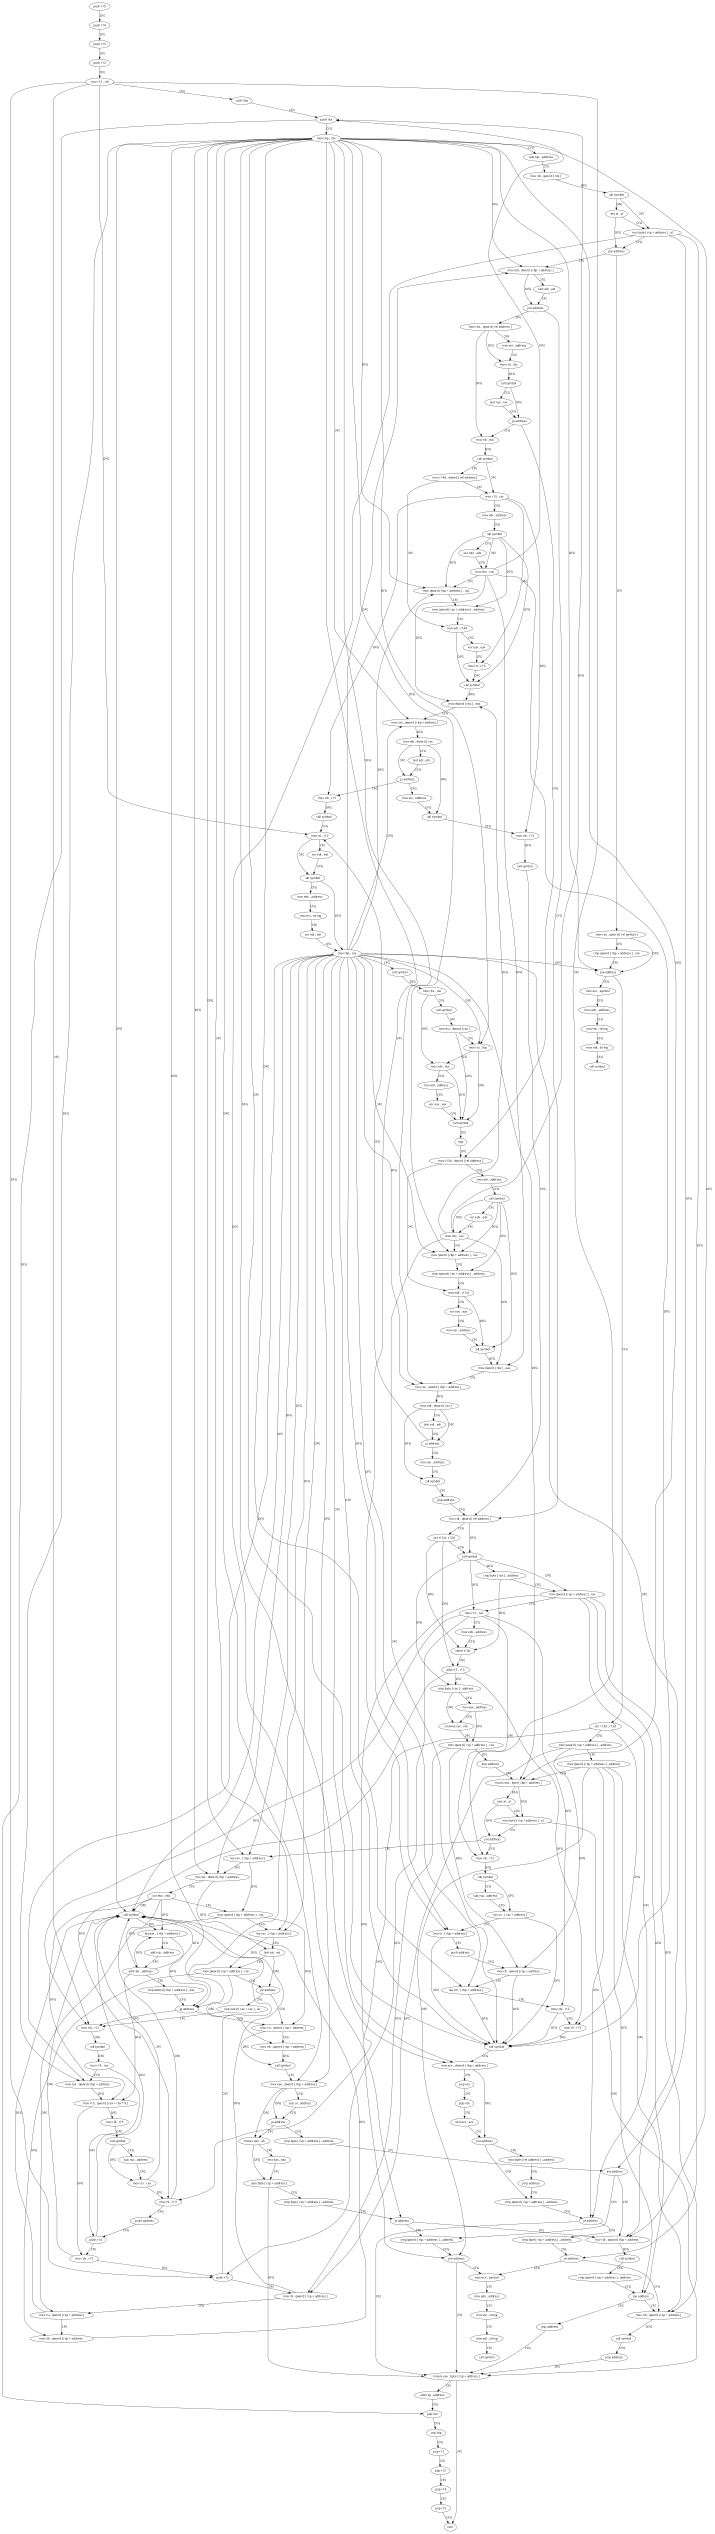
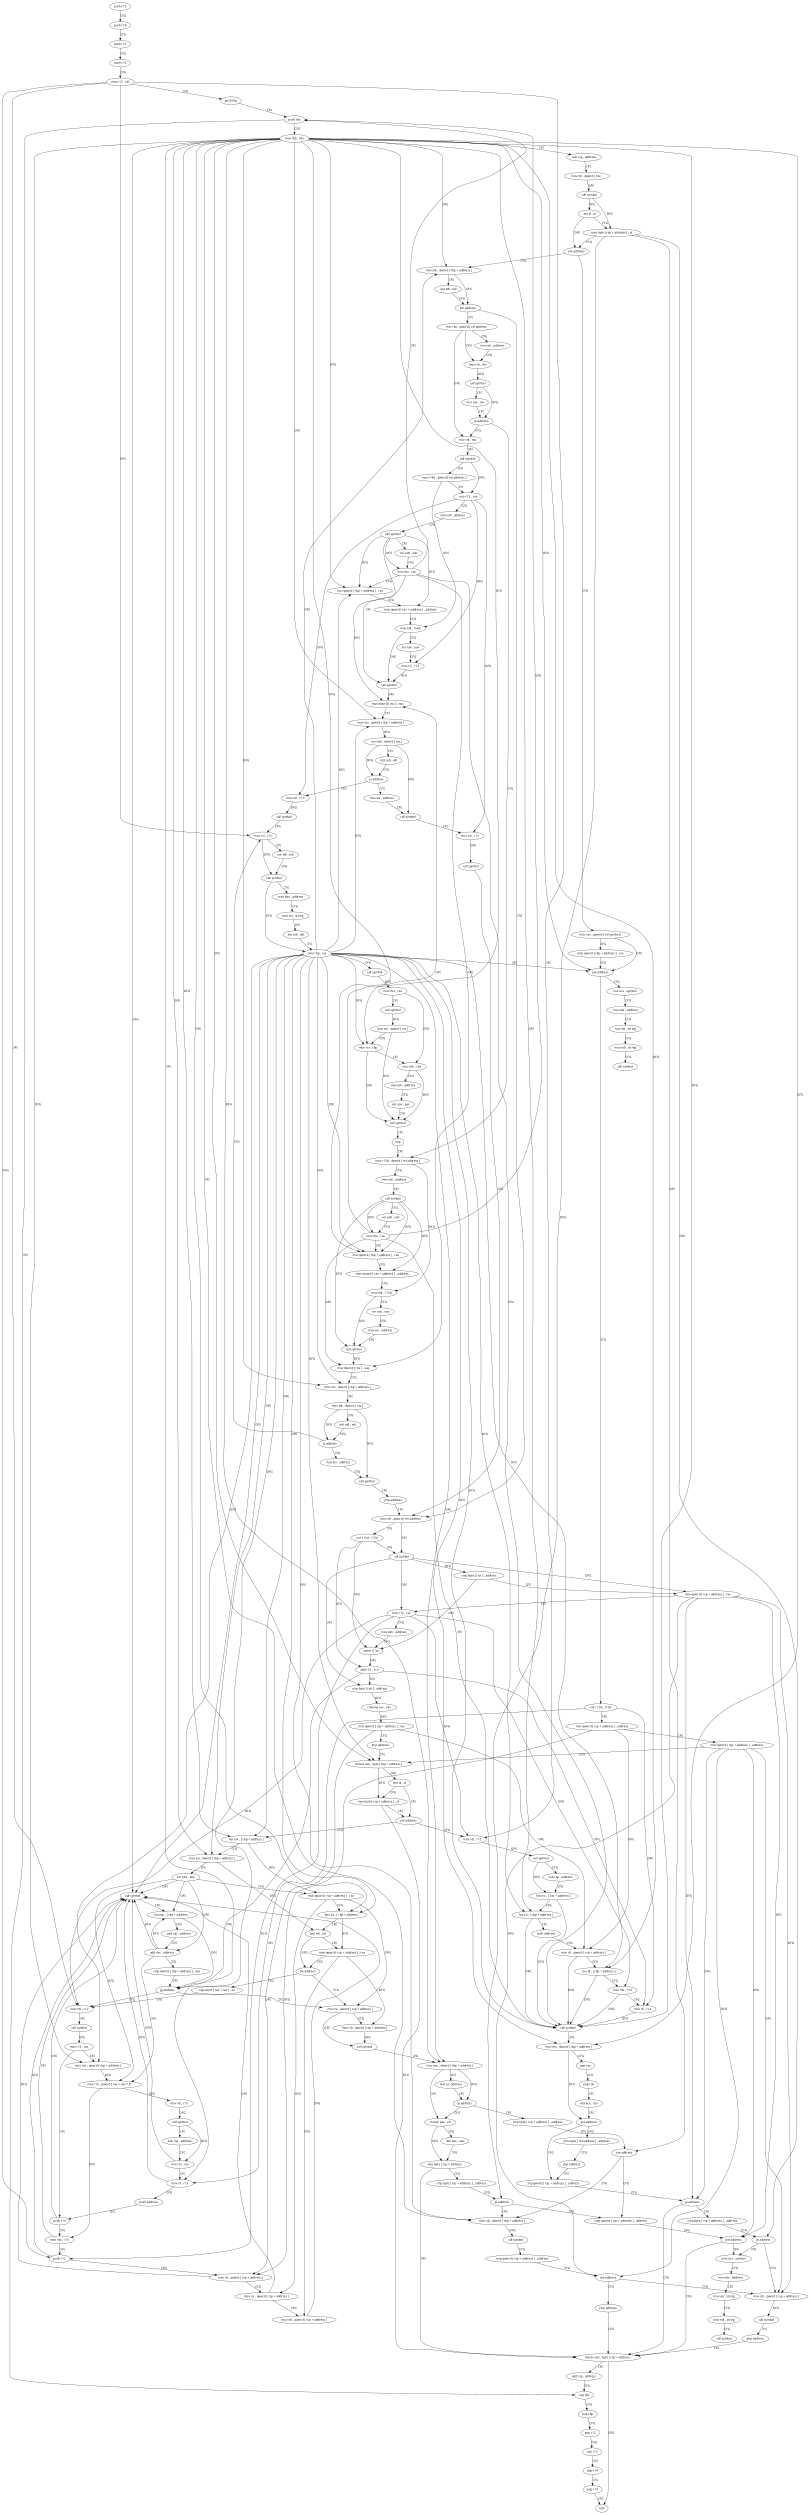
(474, 1708) -> none
